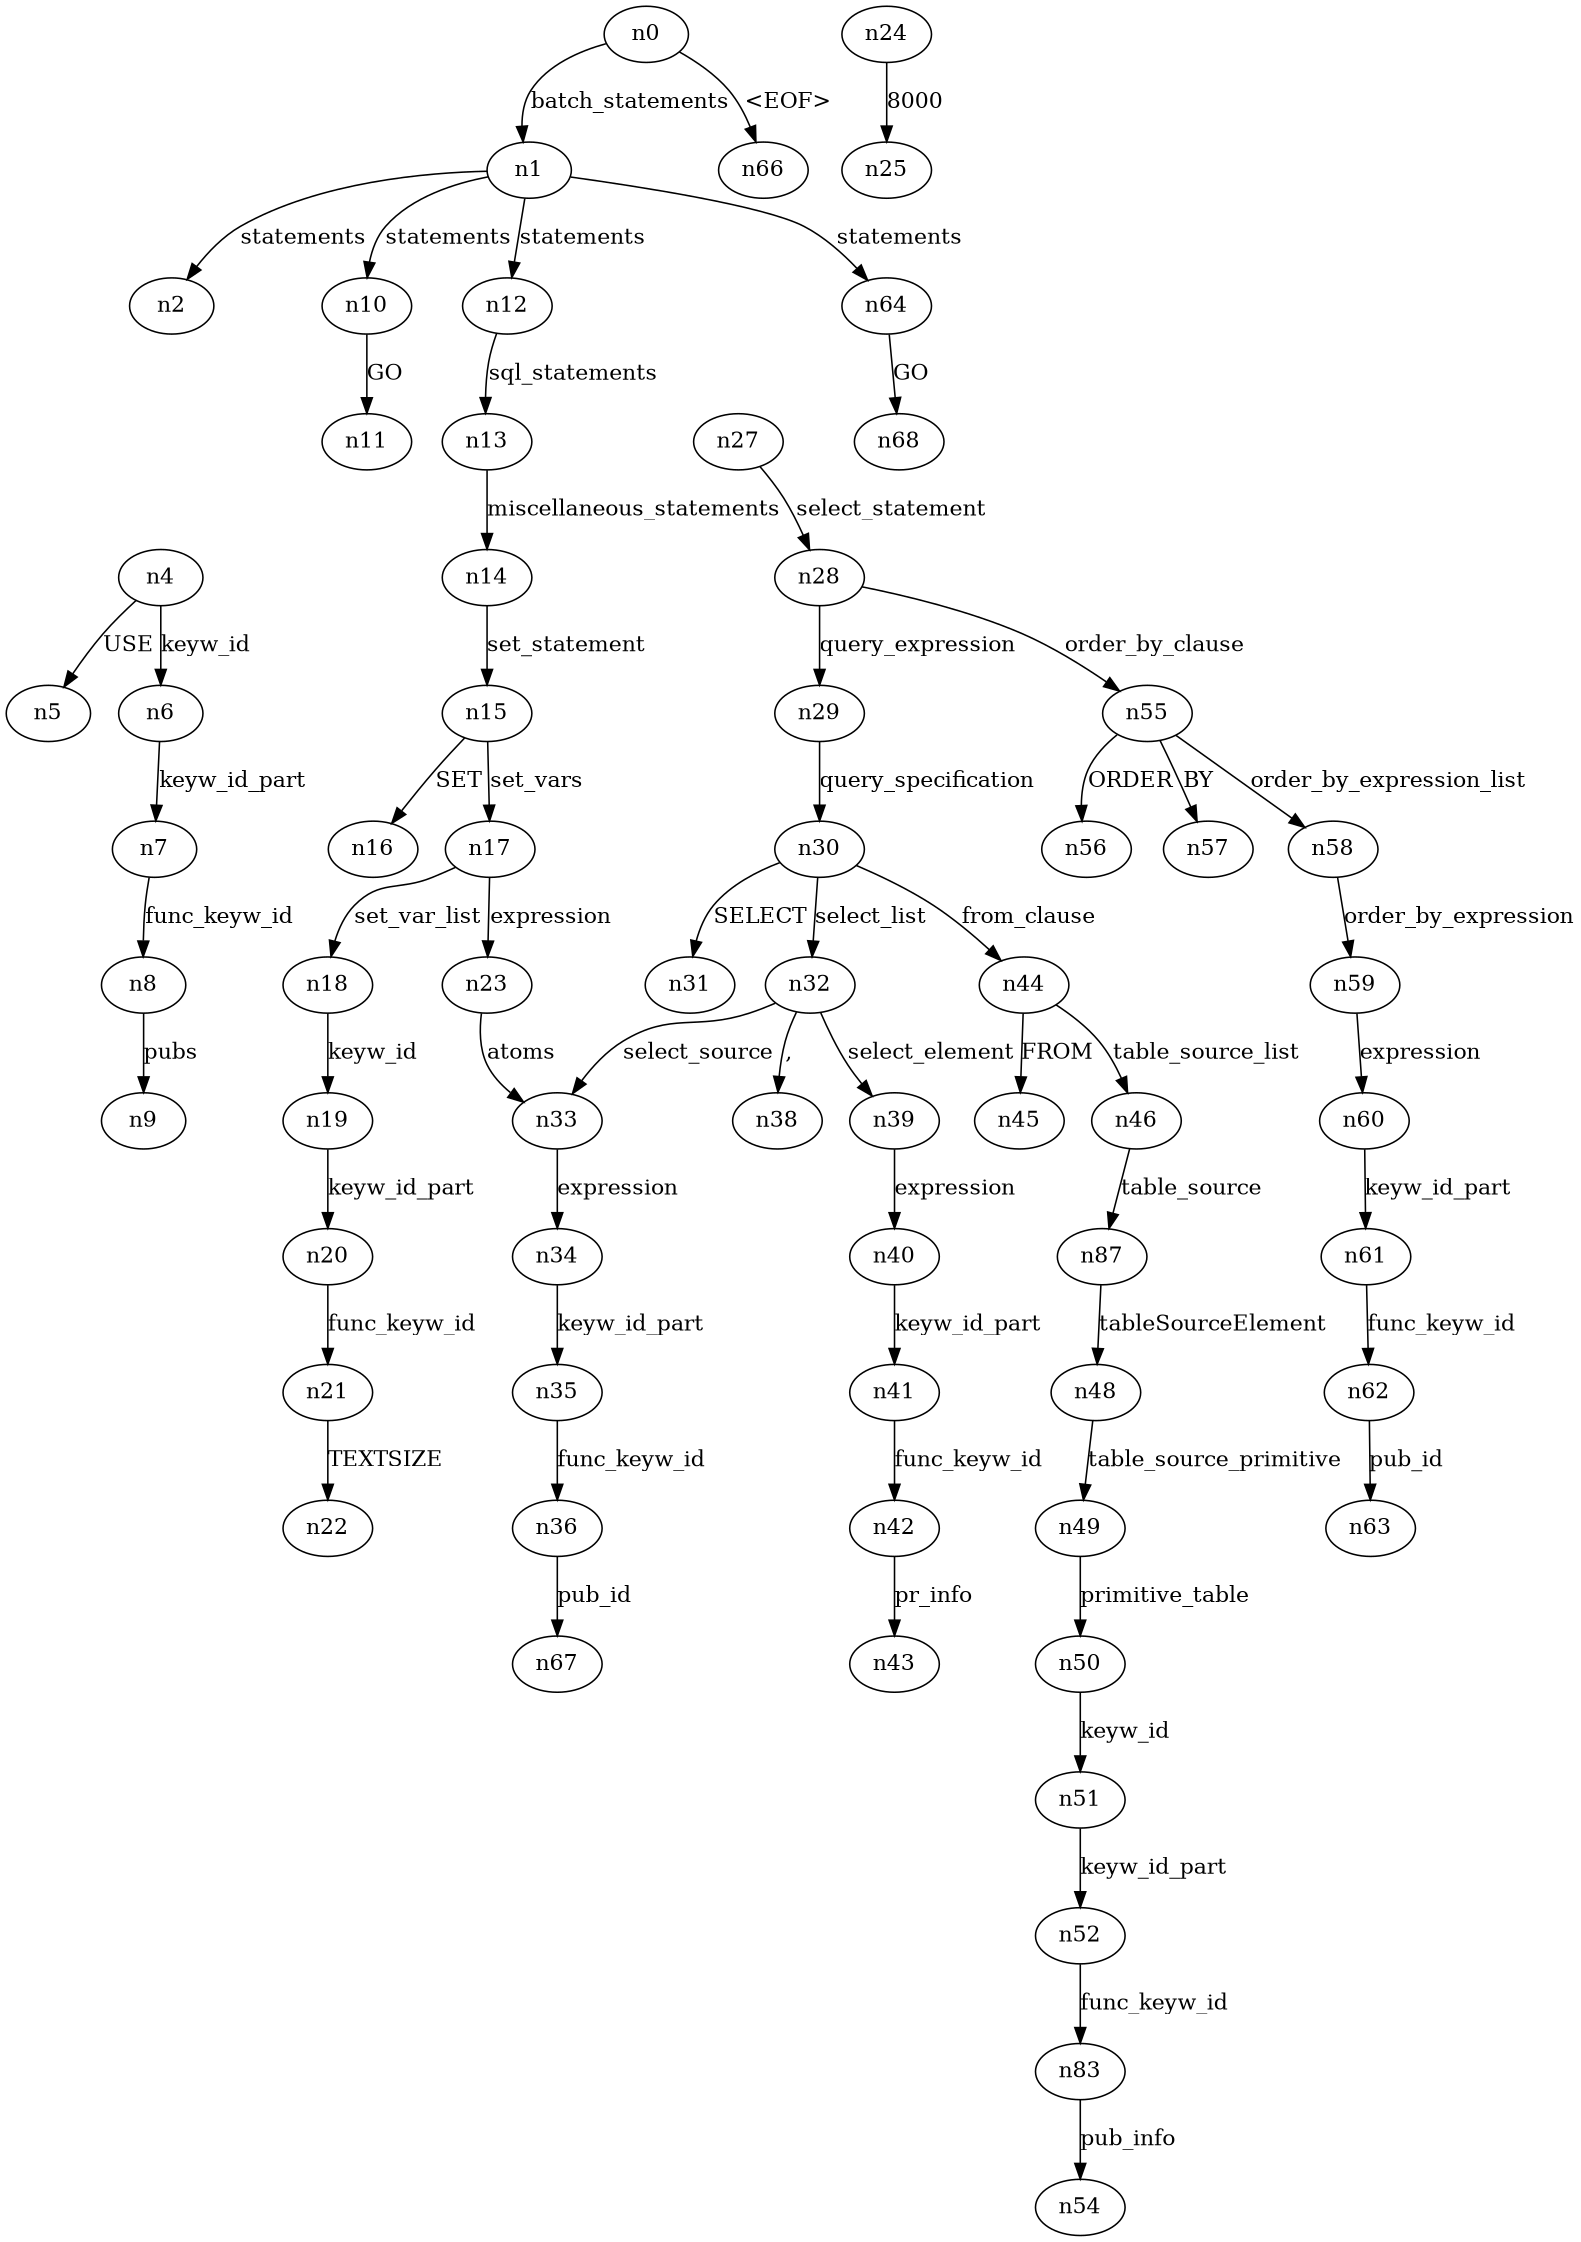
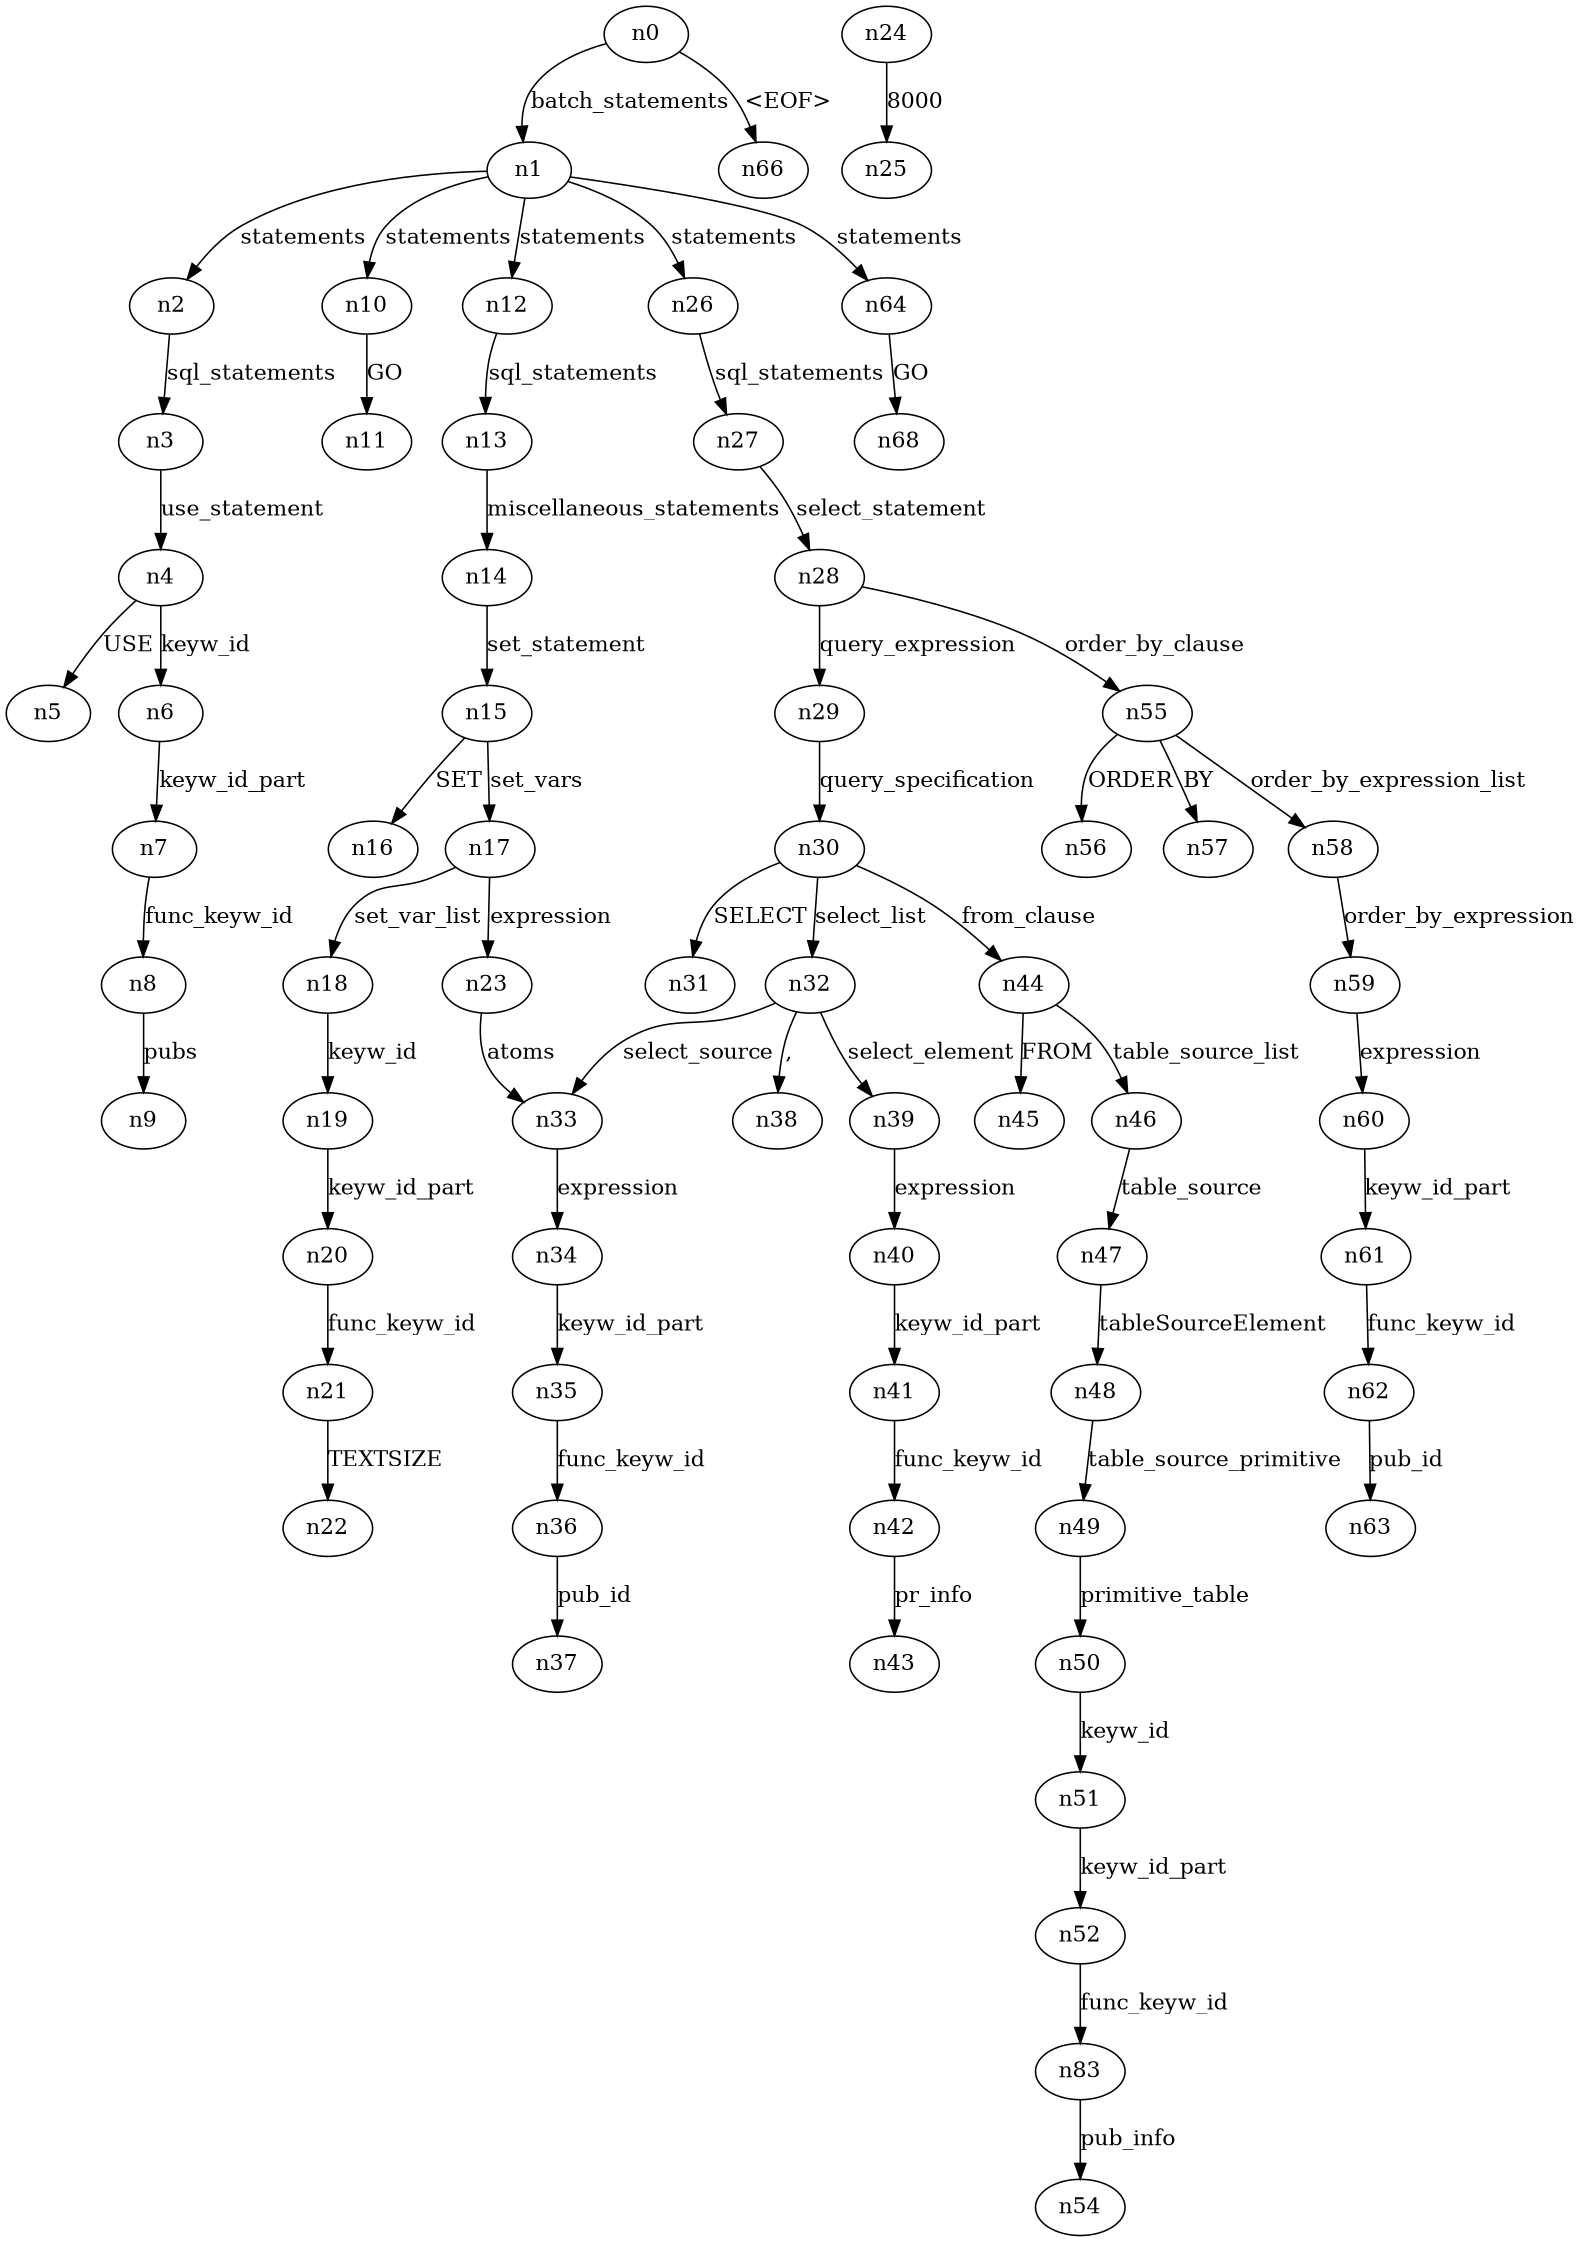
none -> (693, 306)
none -> (161, 442)
(1102, 1257) -> (1102, 1257)
(557, 1664) -> (557, 1664)
